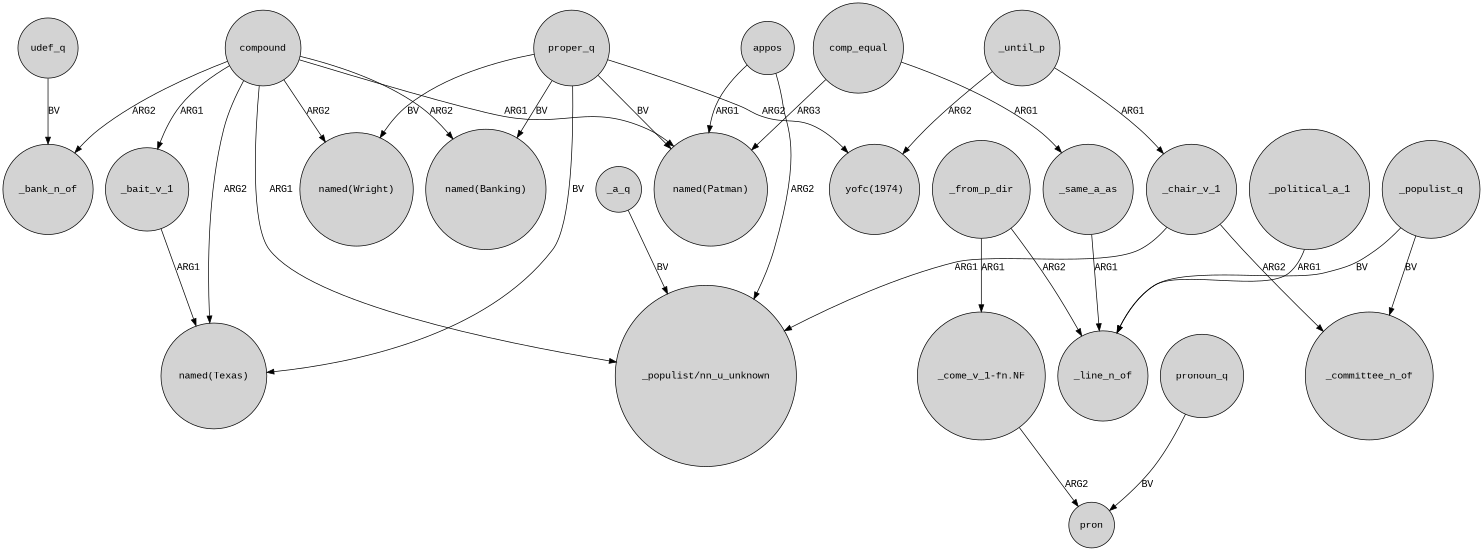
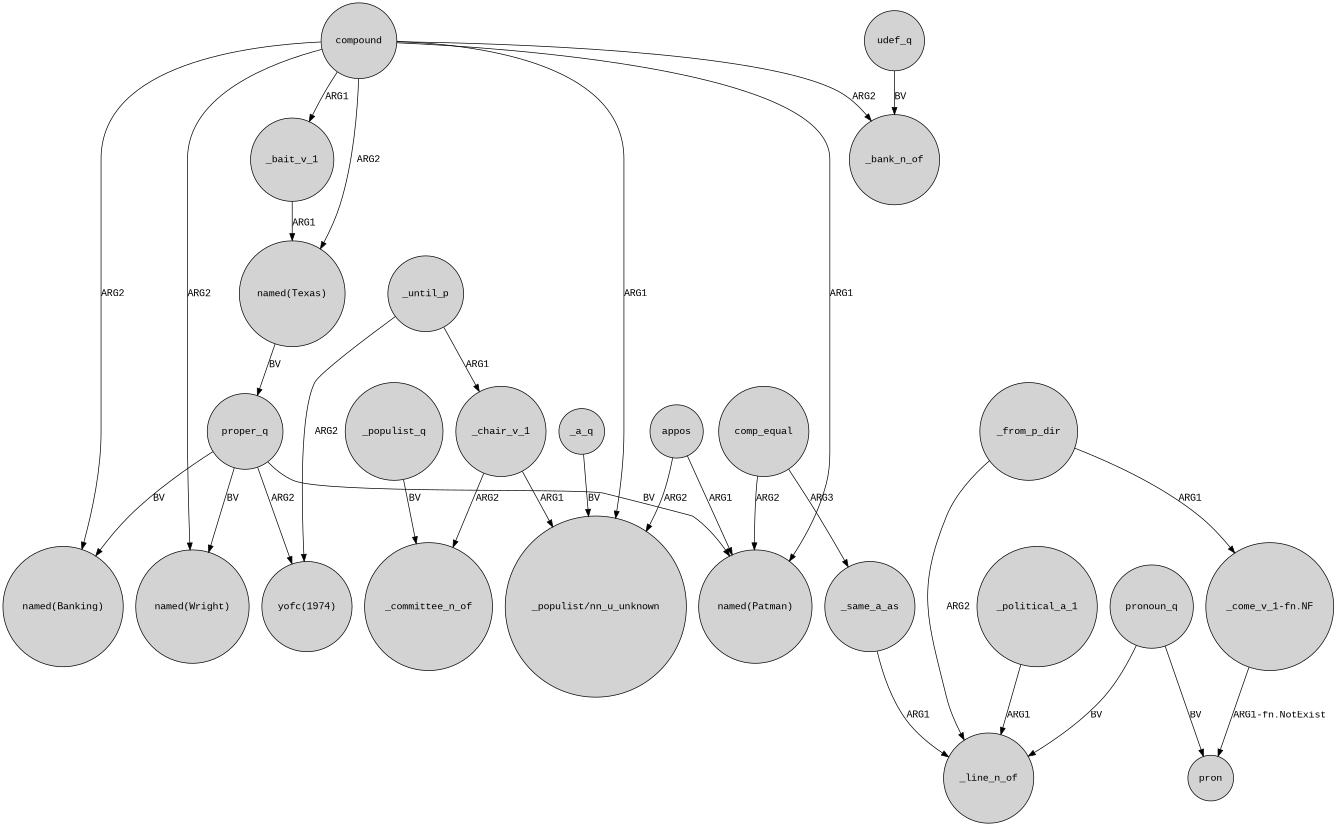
(809, 111) -> (768, 498)
(1026, 111) -> (822, 498)
(1257, 275) -> (1094, 707)
(499, 299) -> (267, 366)
(1077, 484) -> (1280, 715)
